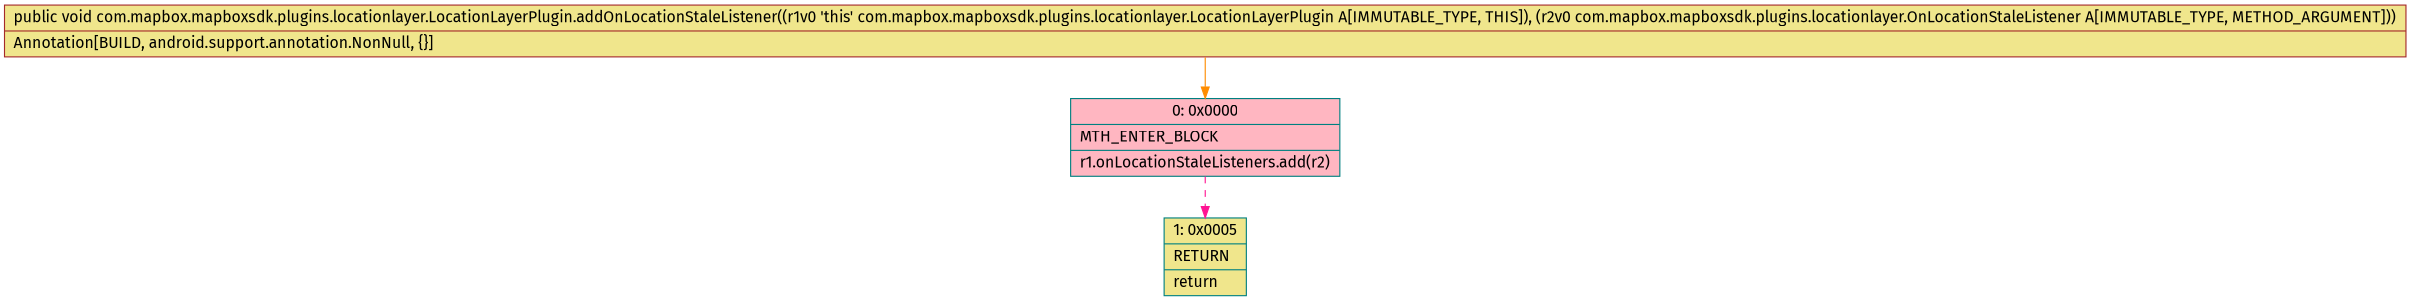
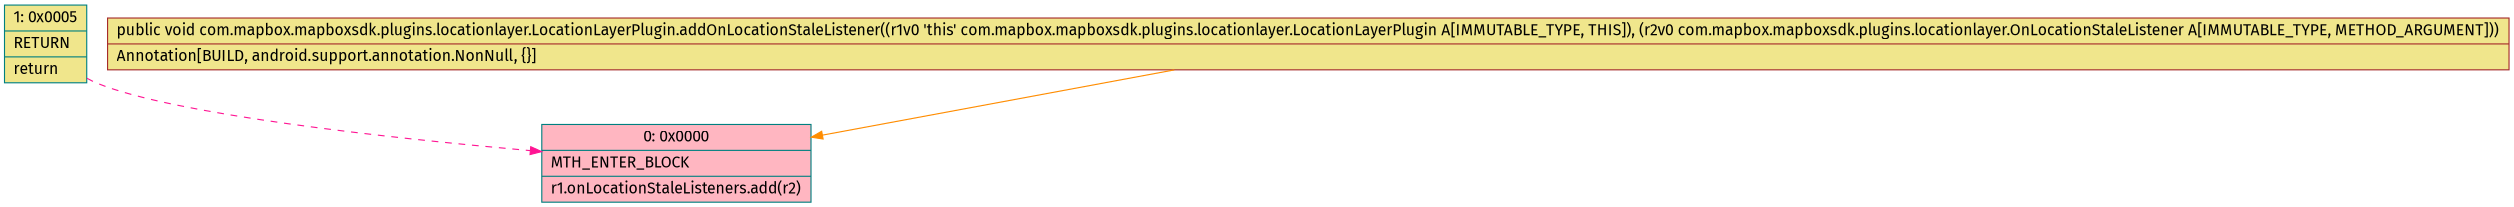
(1205, 191) -> (306, 126)
